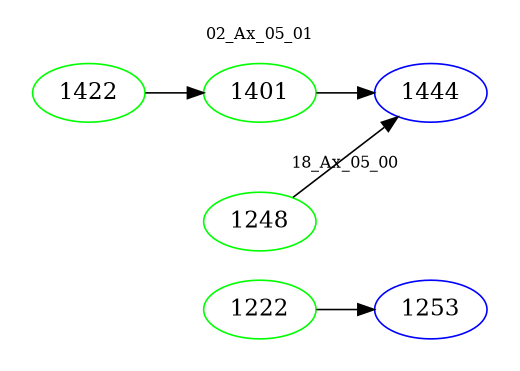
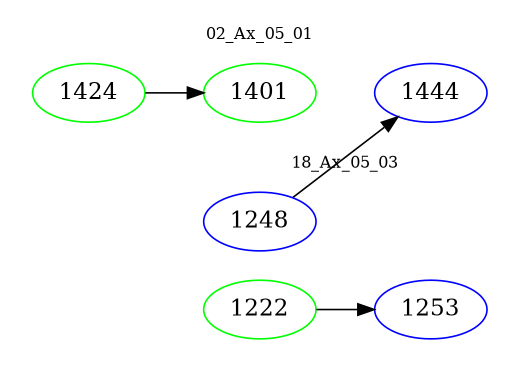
(89, 93) -> (89, 93)
(337, 93) -> none
(345, 164) -> (345, 164)
(260, 222) -> (260, 222)
